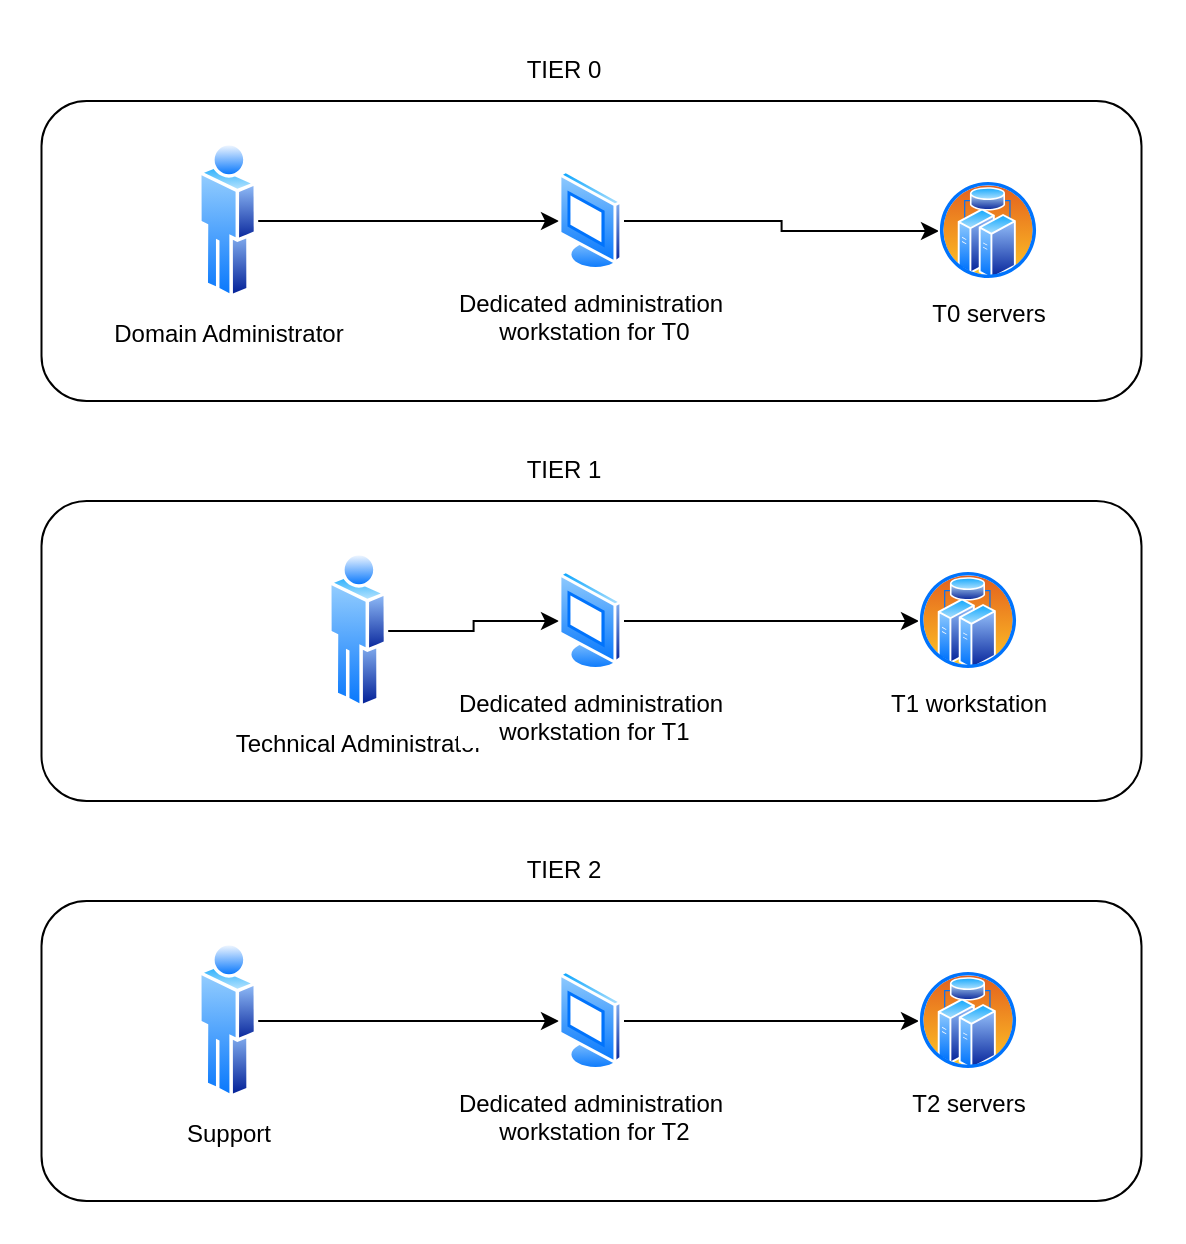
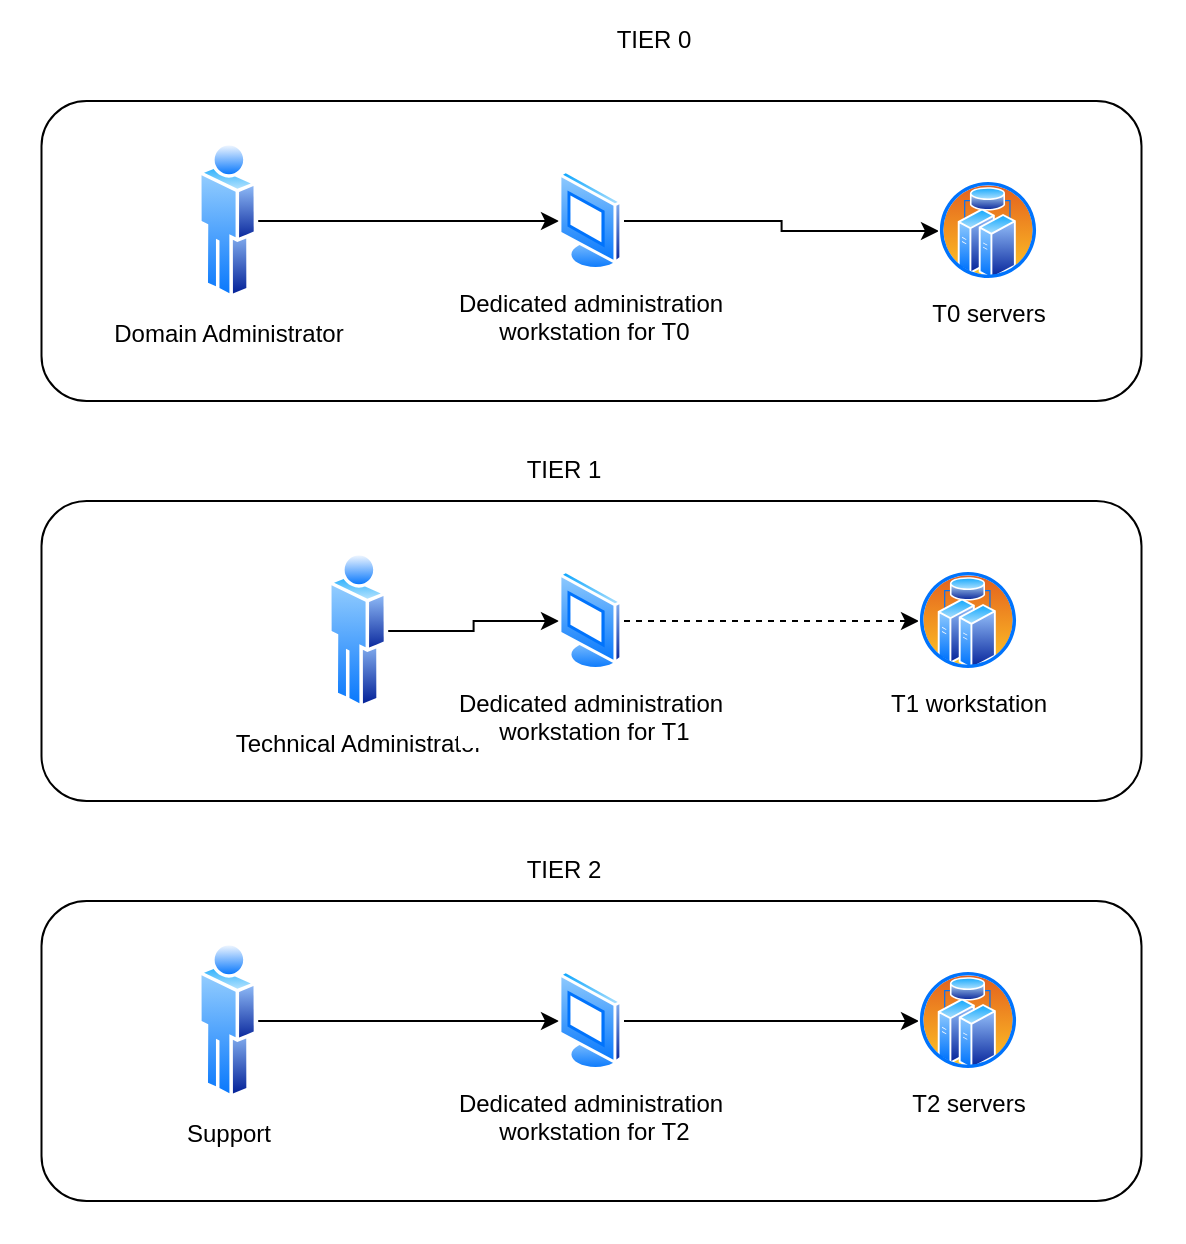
(564, 71) -> (654, 41)
(764, 621) -> (764, 621)
